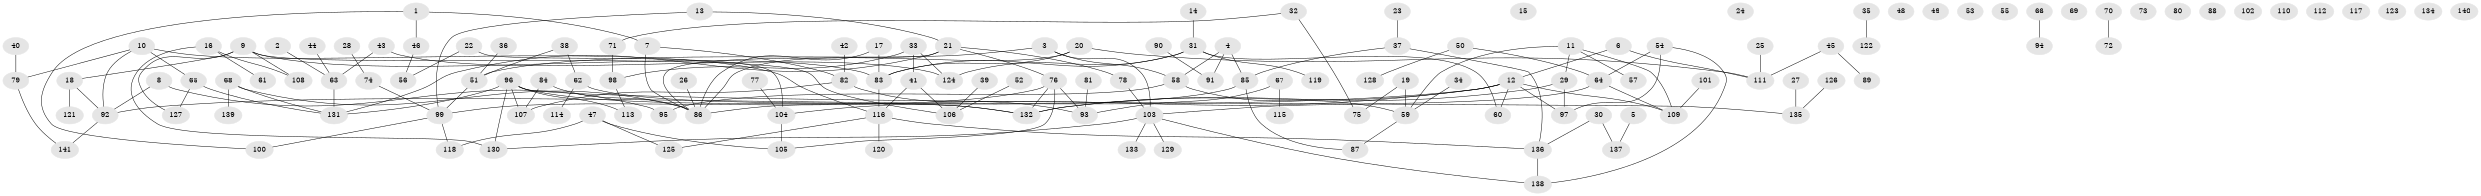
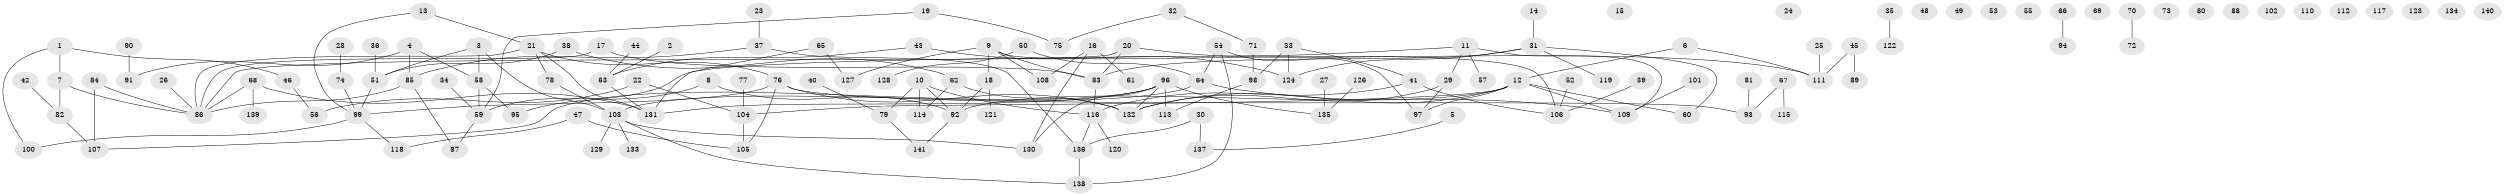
(166, 62) -> (920, 95)
(963, 102) -> none
(669, 150) -> none
